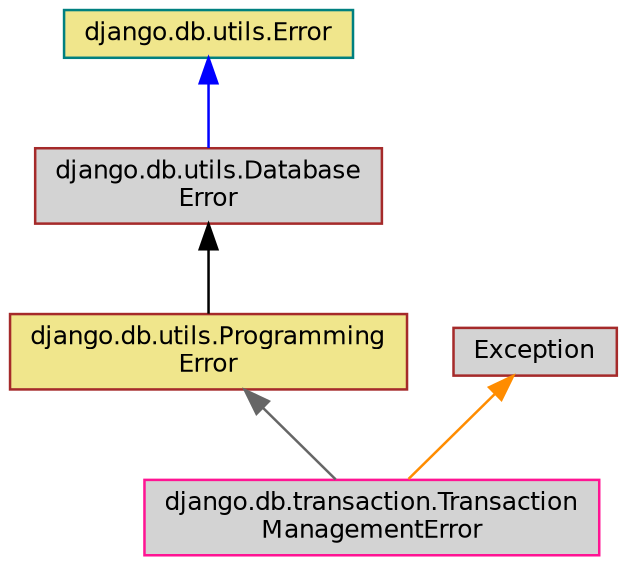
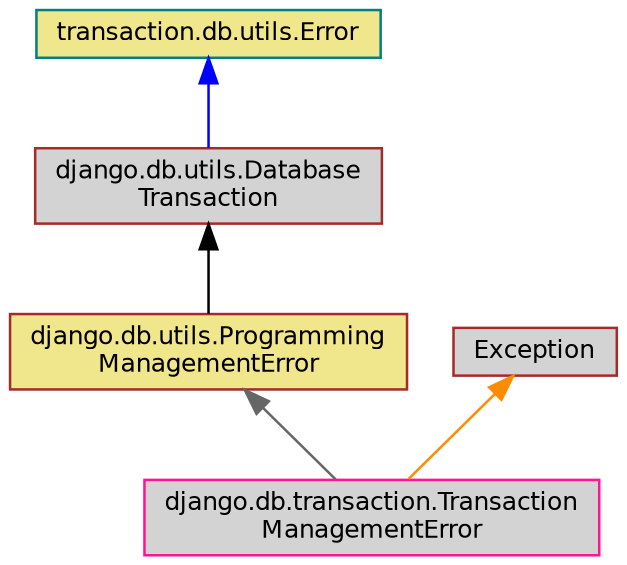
(209, 34) -> (209, 34)
(209, 186) -> (209, 186)
(209, 352) -> (209, 352)
